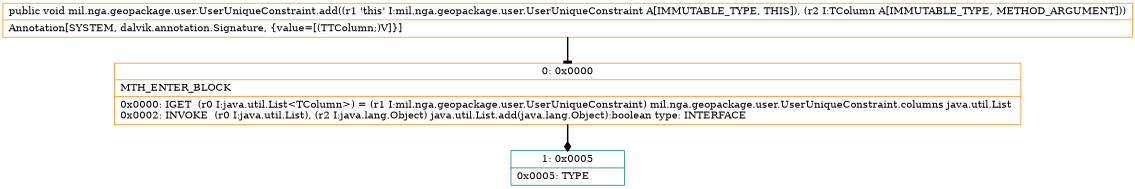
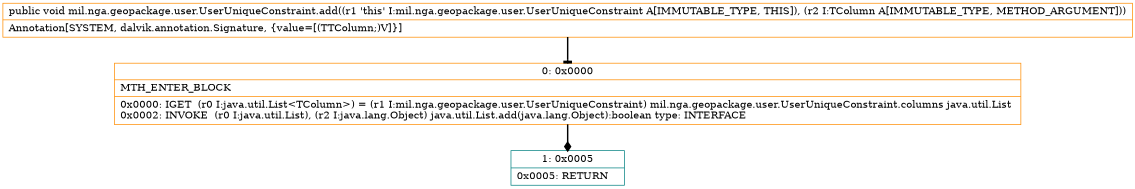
(558, 176) -> (568, 176)
